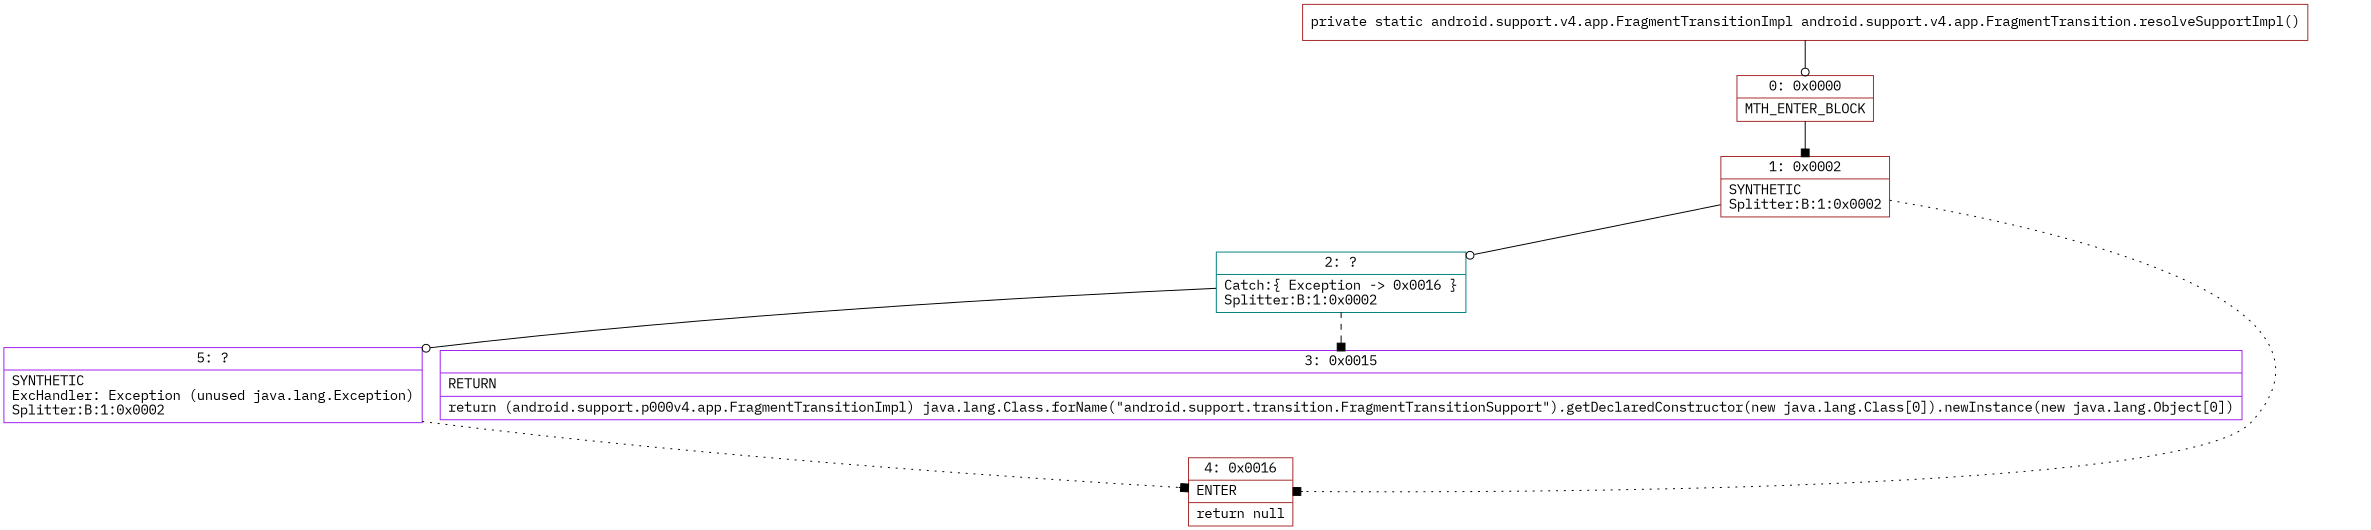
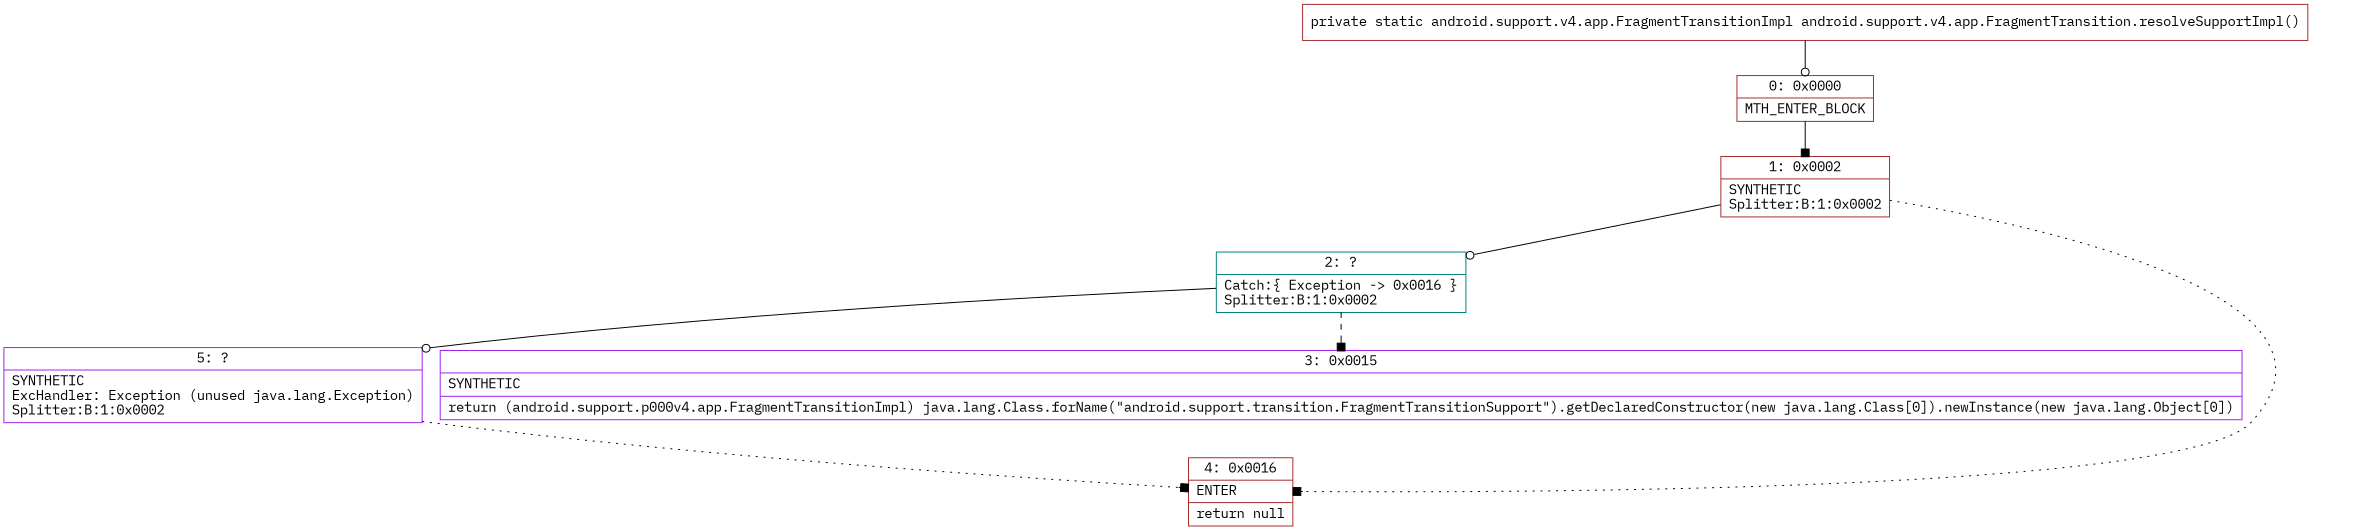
(472, 384) -> (485, 384)
